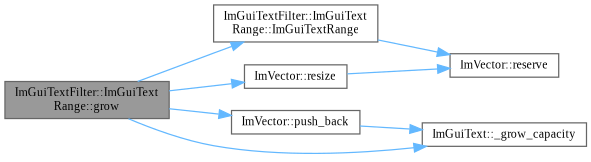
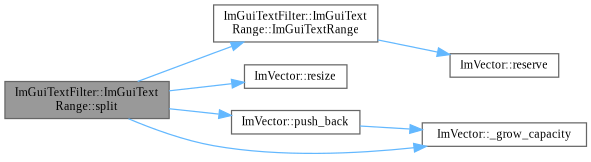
(392, 71) -> none
(87, 100) -> (87, 100)
(504, 135) -> (504, 135)
